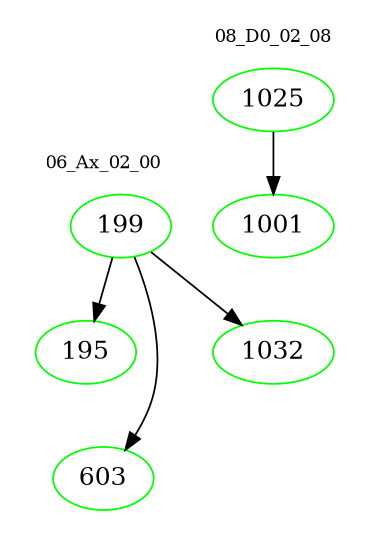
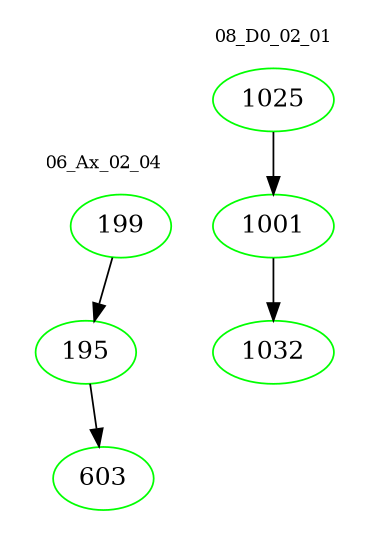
(273, 38) -> (273, 38)
(103, 164) -> (103, 164)
(174, 271) -> (273, 281)
(157, 347) -> (93, 406)
